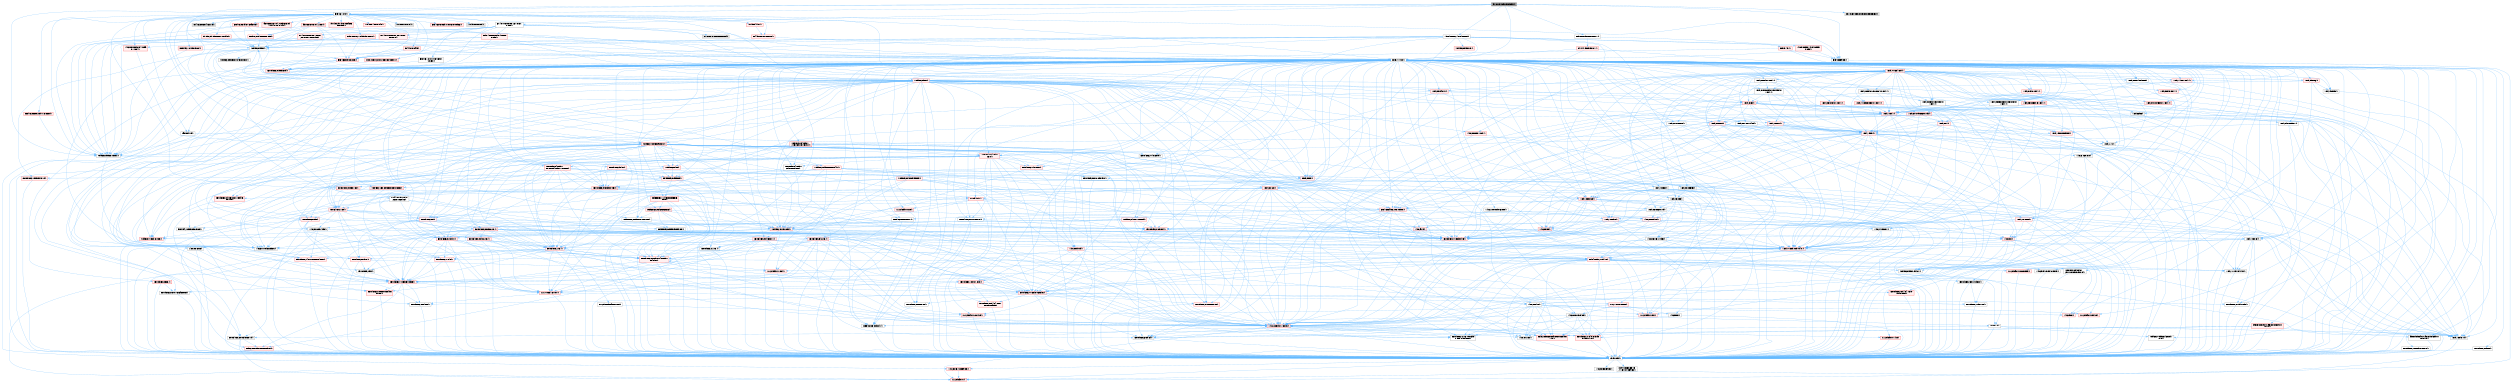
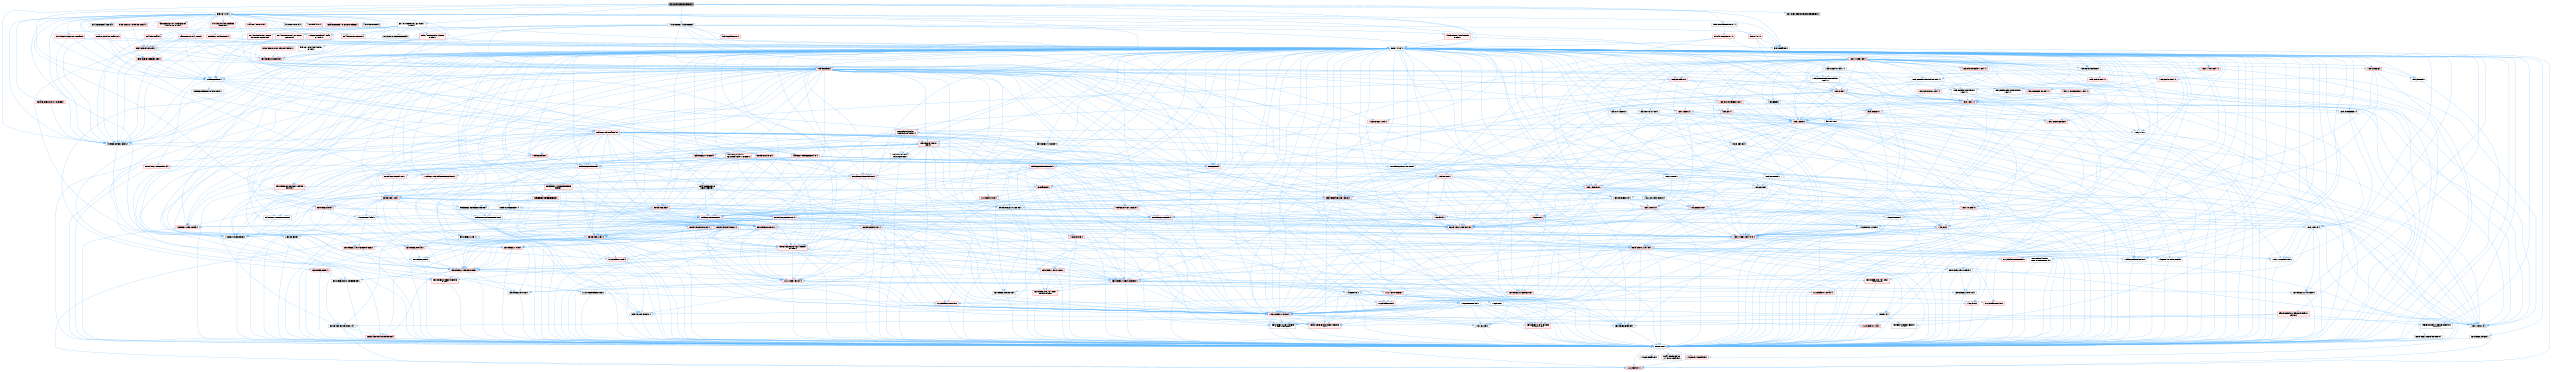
(301, 54) -> (178, 64)
(1941, 182) -> (2005, 168)
(190, 229) -> (278, 218)
none -> (1823, 293)
